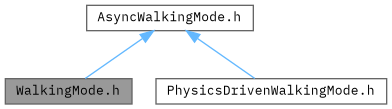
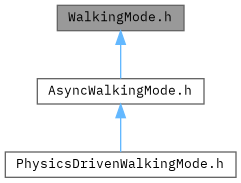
(114, 58) -> (121, 62)
